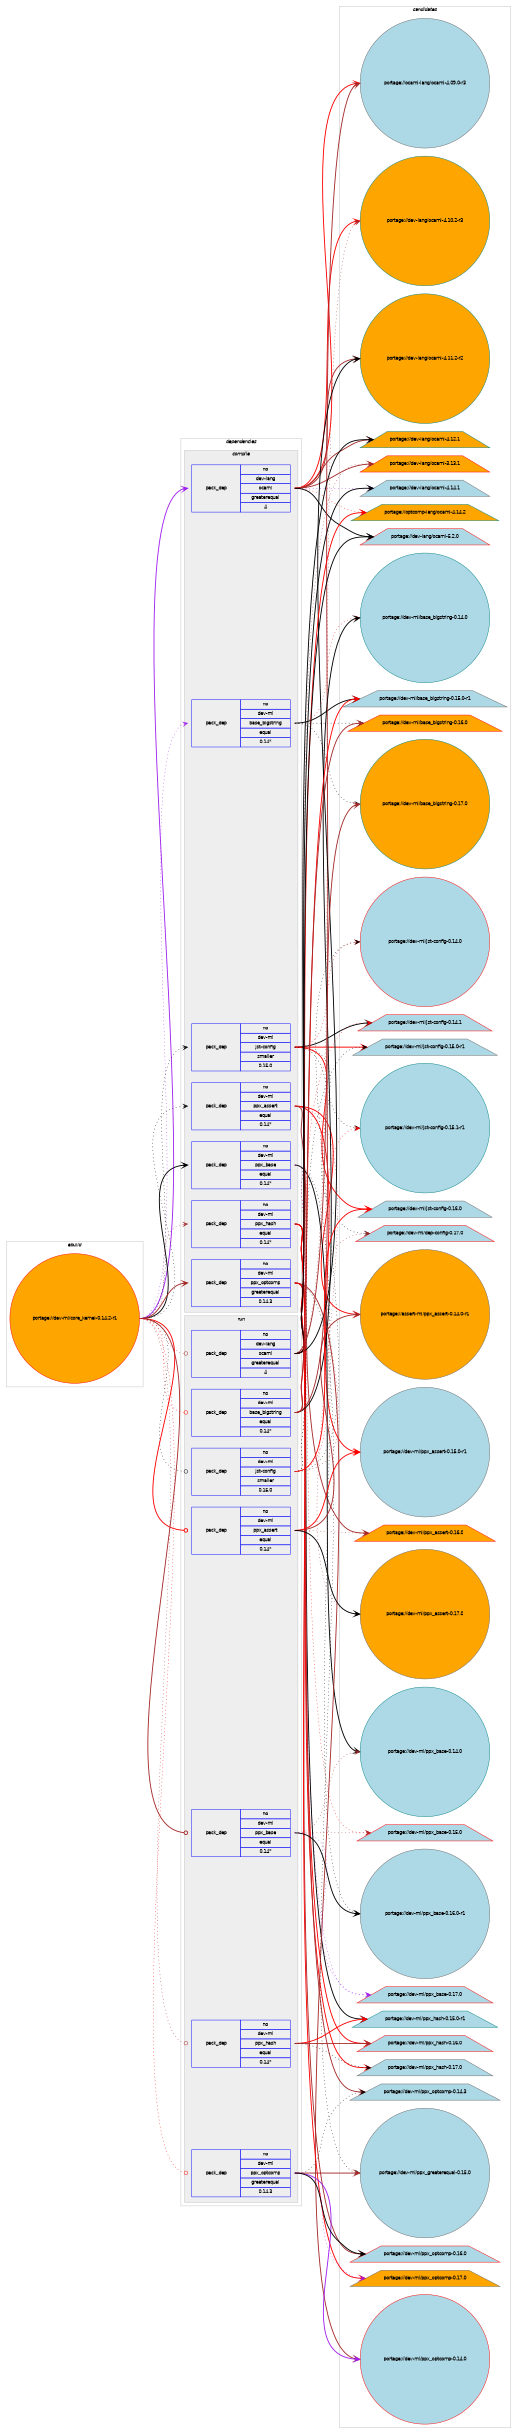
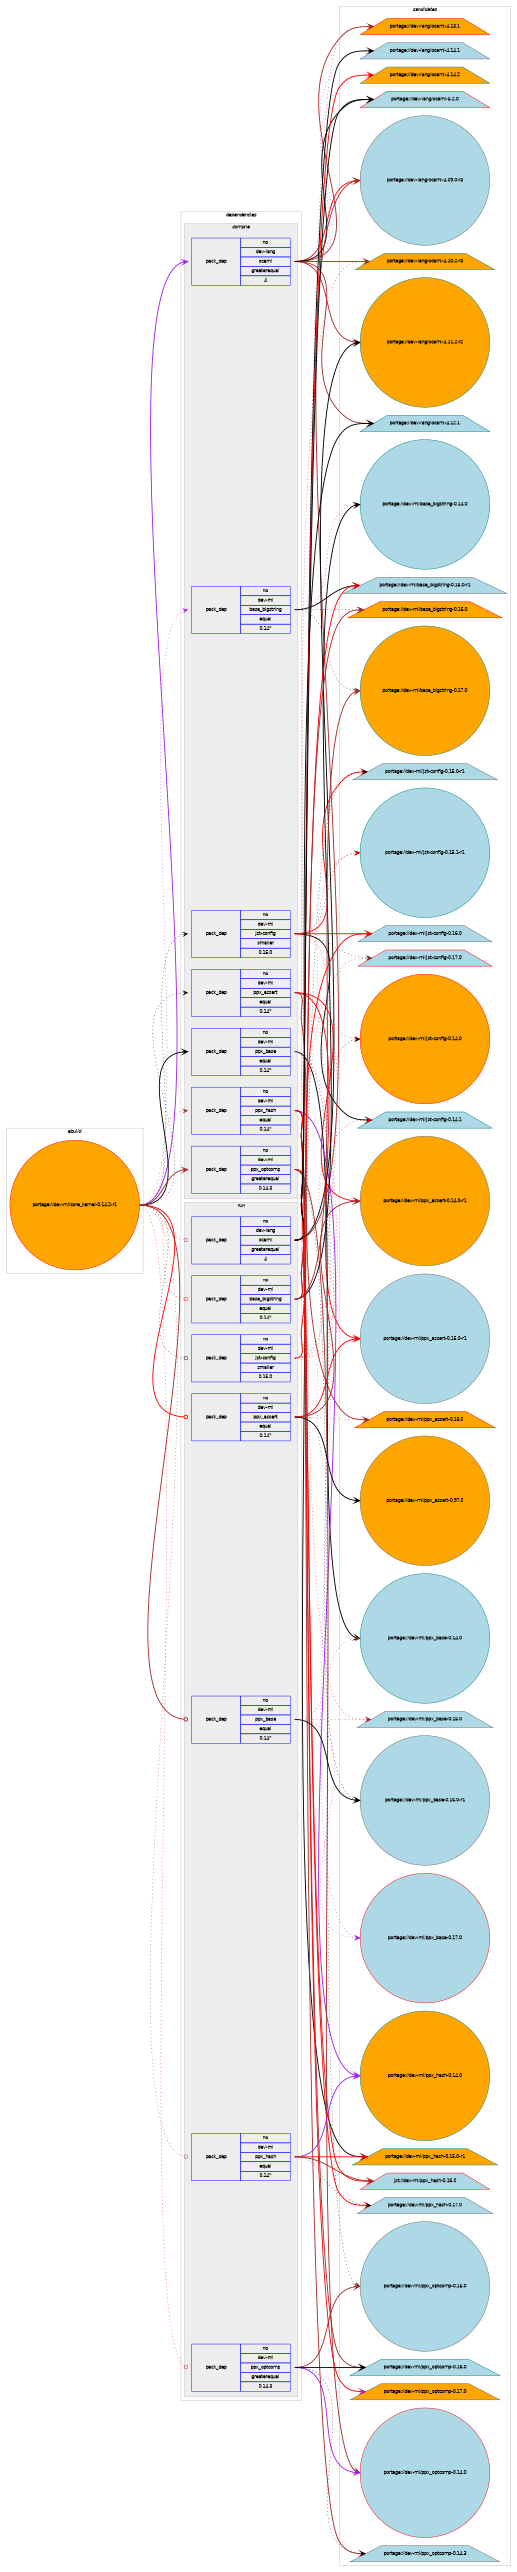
(425, 83) -> (425, 180)
(425, 221) -> (425, 261)
(425, 440) -> (425, 423)
(425, 464) -> (425, 27)
(425, 513) -> (425, 75)
(425, 942) -> (425, 1039)
(425, 1023) -> (425, 1120)
(425, 1233) -> (425, 958)
(425, 1314) -> (425, 1201)
(425, 1614) -> (425, 1501)
(425, 1833) -> (425, 1719)
(425, 1995) -> (425, 1938)
(425, 2019) -> (425, 2157)
(425, 2043) -> (425, 2181)
none -> (425, 2076)
(425, 2173) -> (425, 2286)
(425, 2254) -> (425, 2367)
